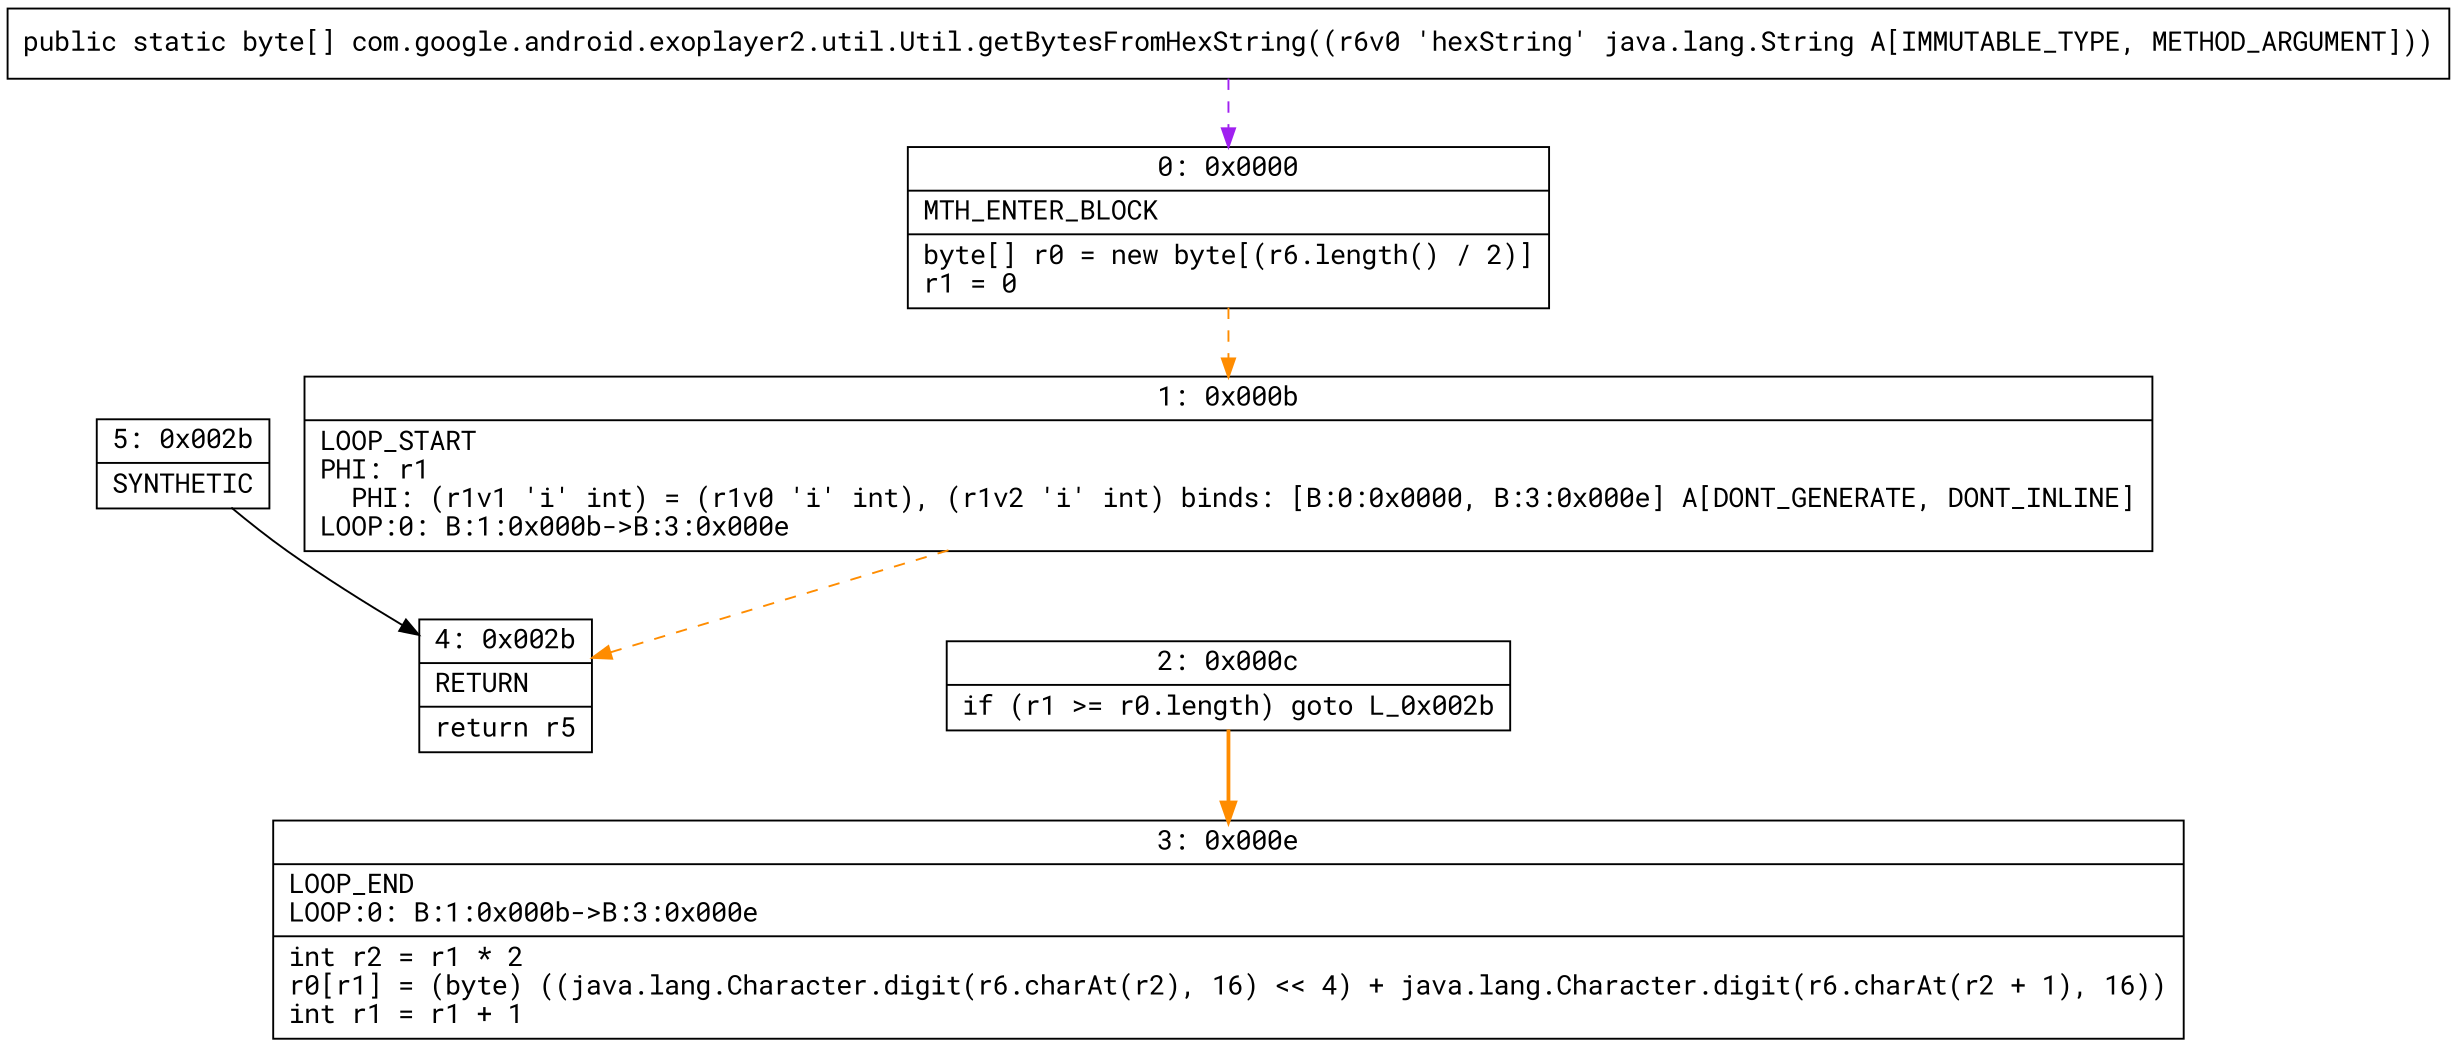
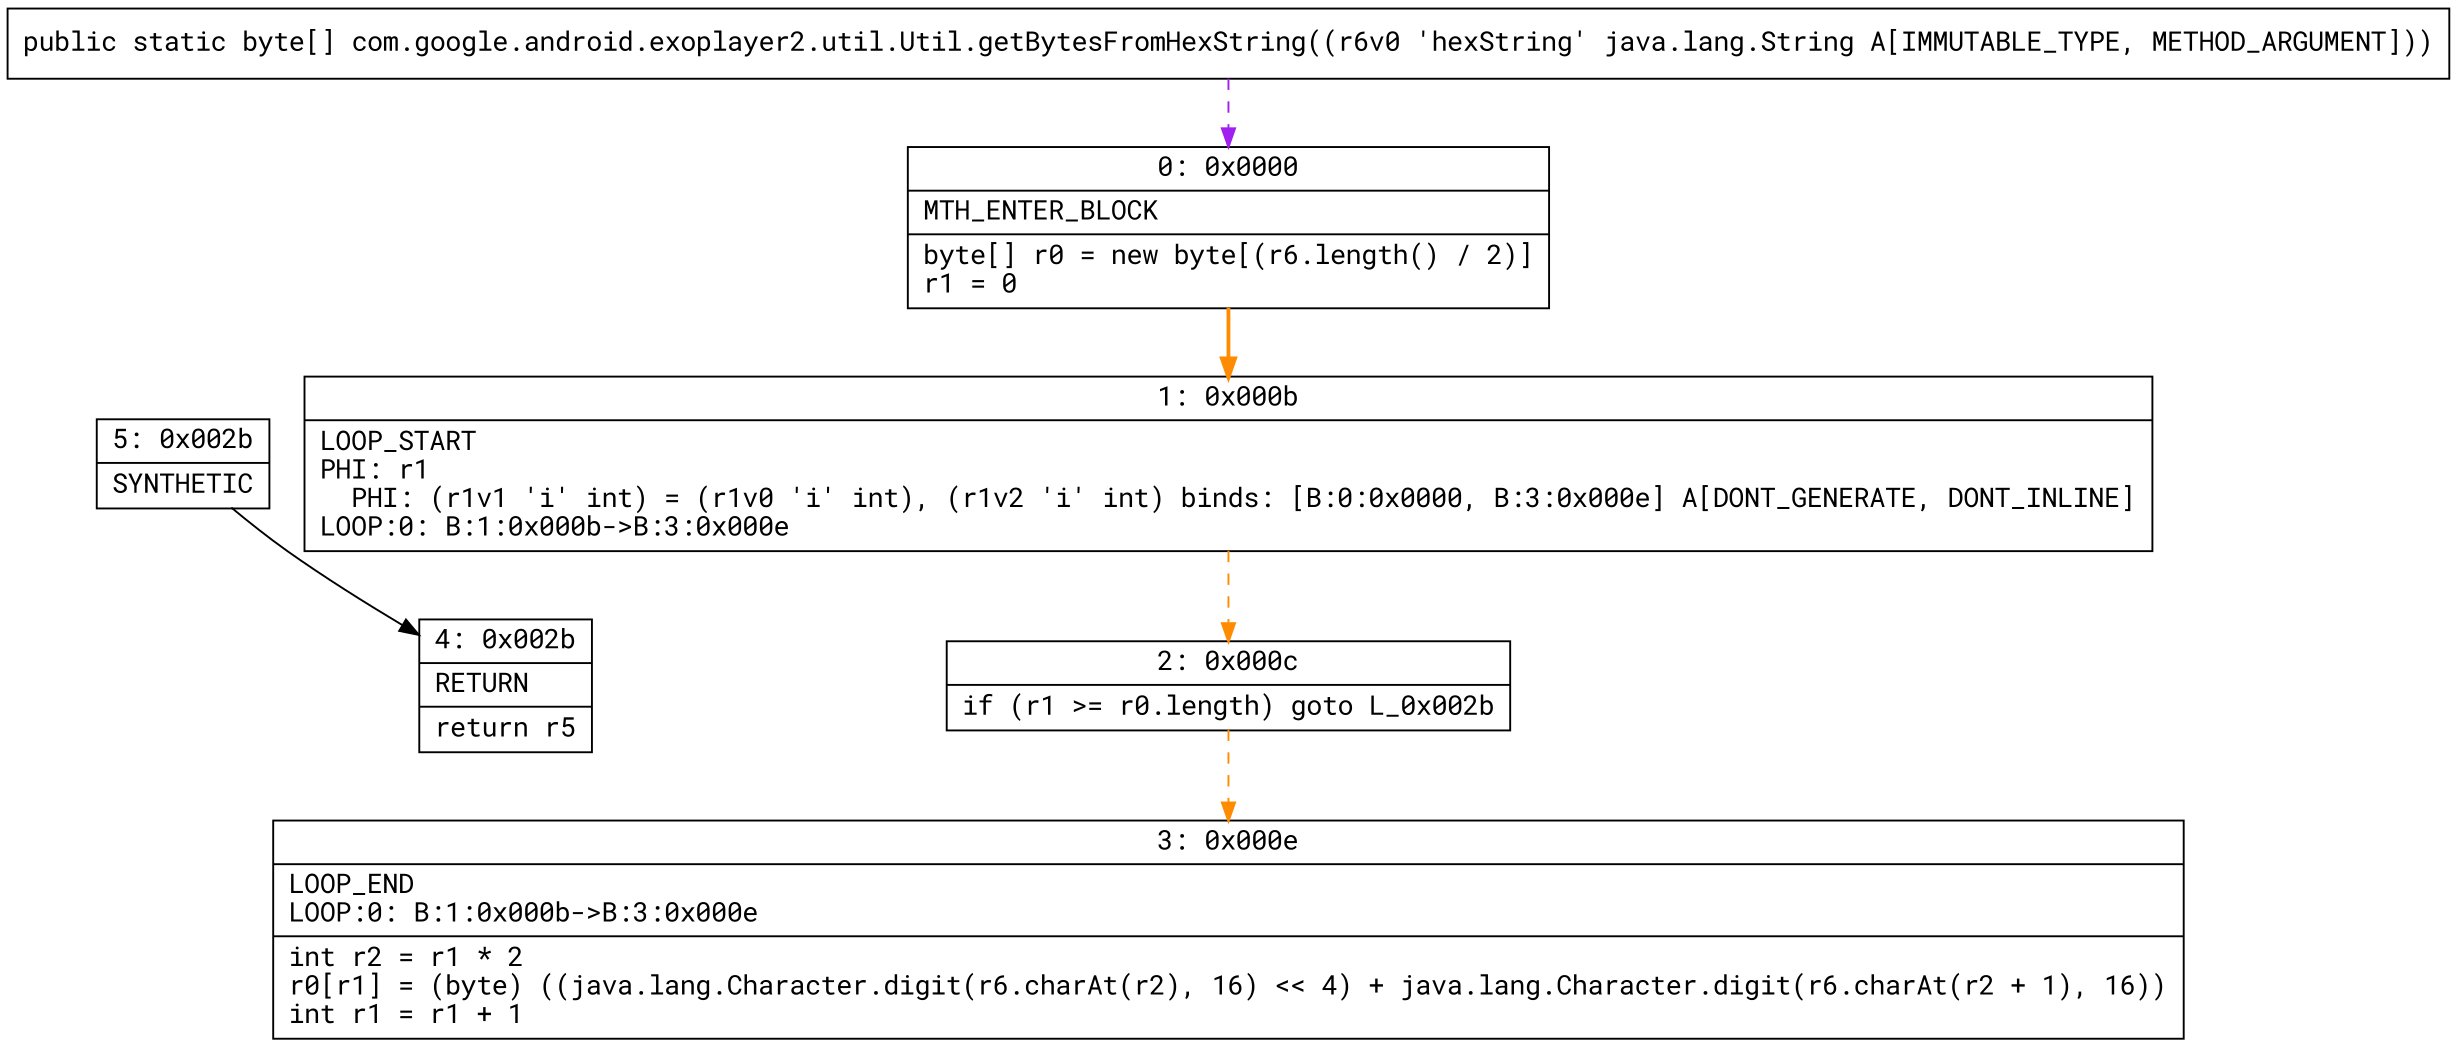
(1228, 333) -> (1228, 333)
(779, 601) -> (1228, 587)
(1228, 766) -> (1228, 766)
